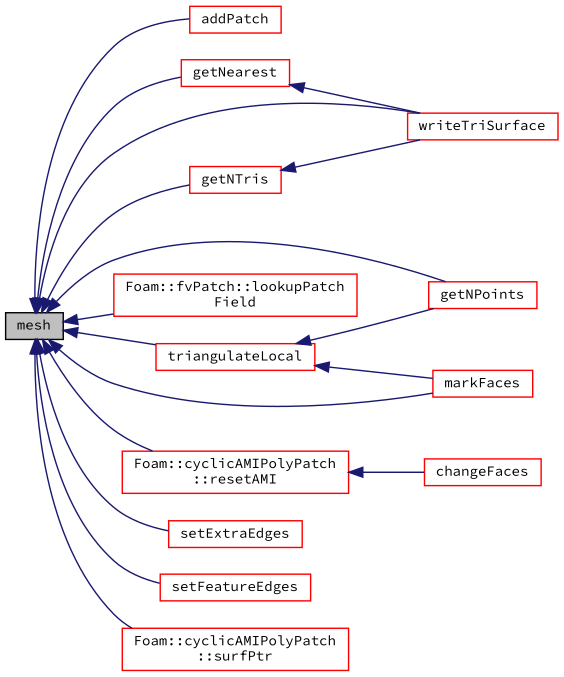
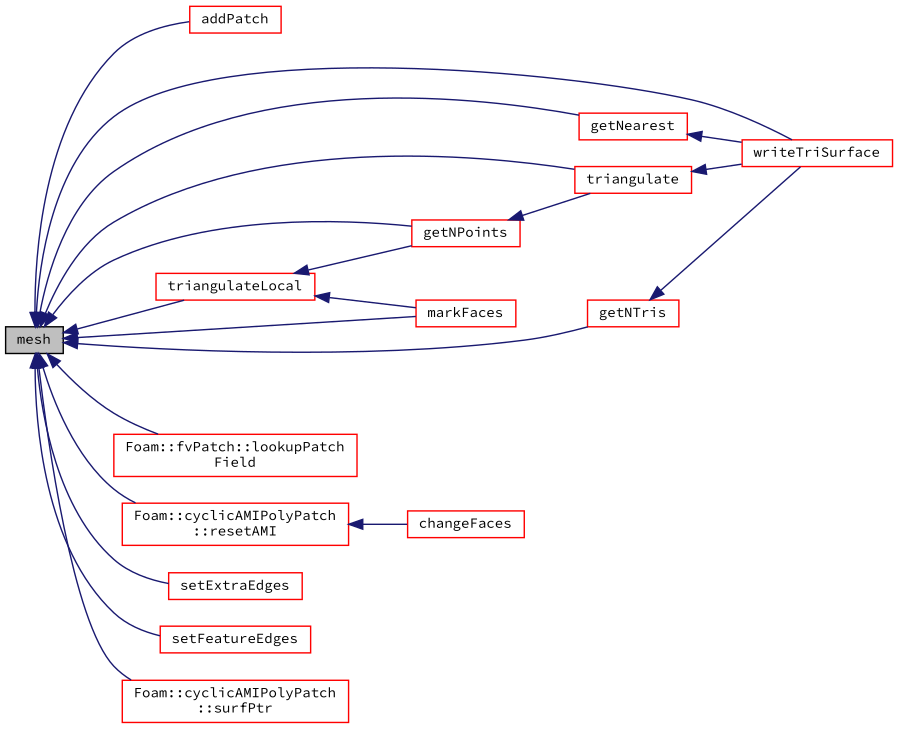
none -> (633, 180)
